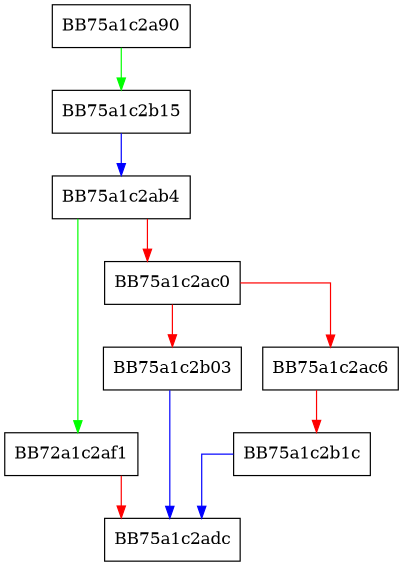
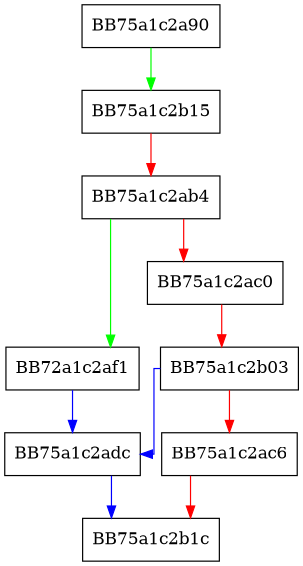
(121, 148) -> (151, 148)
(311, 283) -> (229, 405)
(202, 464) -> (111, 491)
(121, 491) -> (73, 405)
